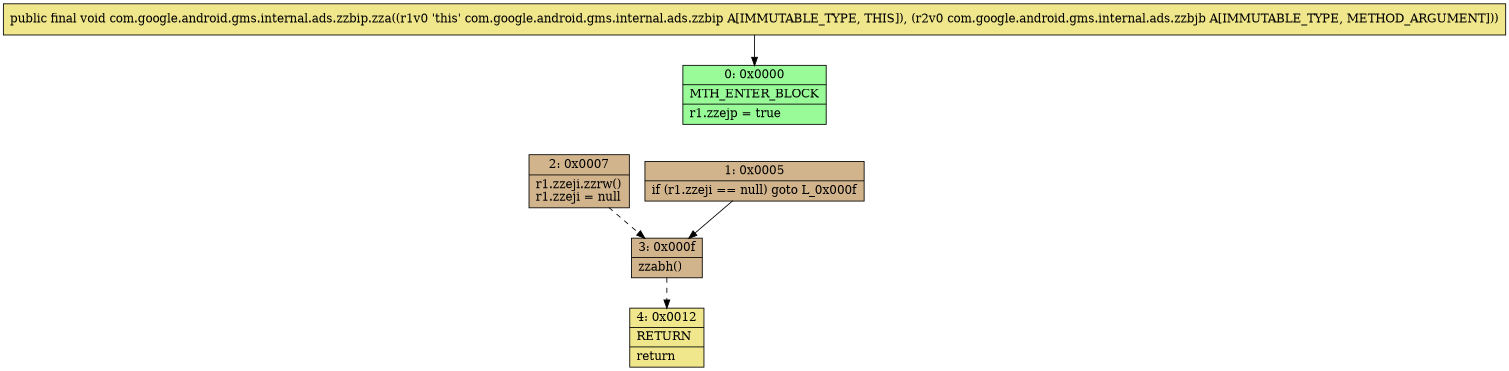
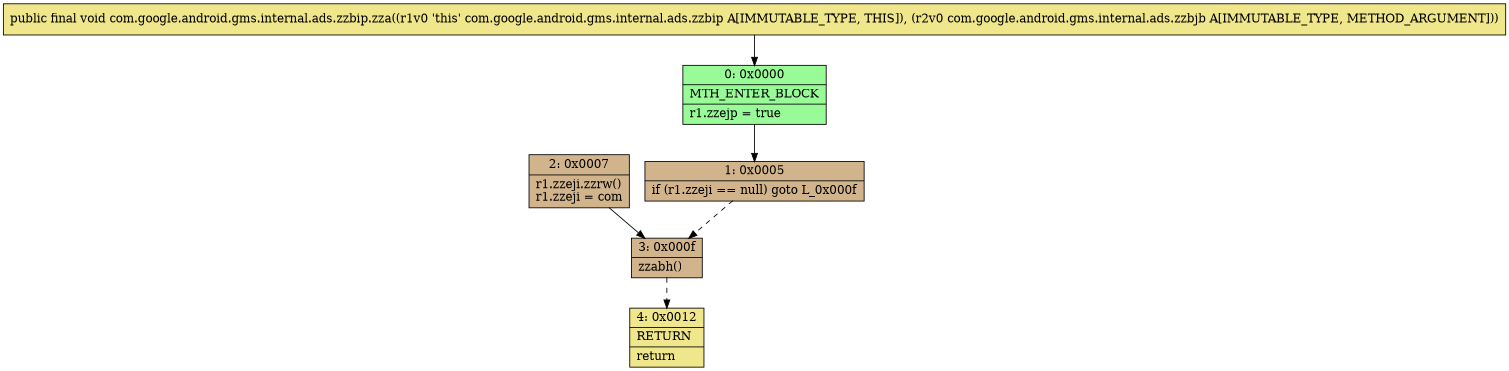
none -> (755, 139)
(578, 197) -> (579, 197)
(714, 217) -> (714, 217)
(624, 220) -> (624, 220)
